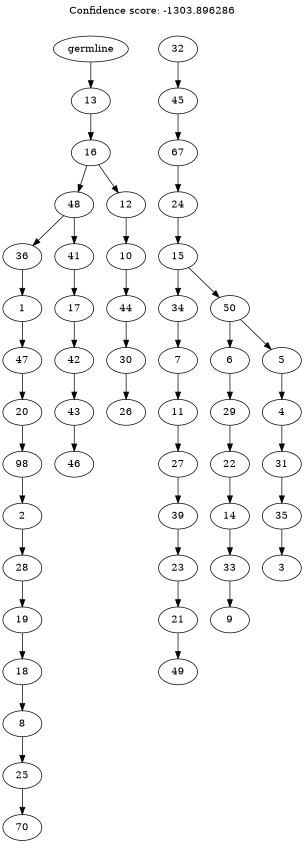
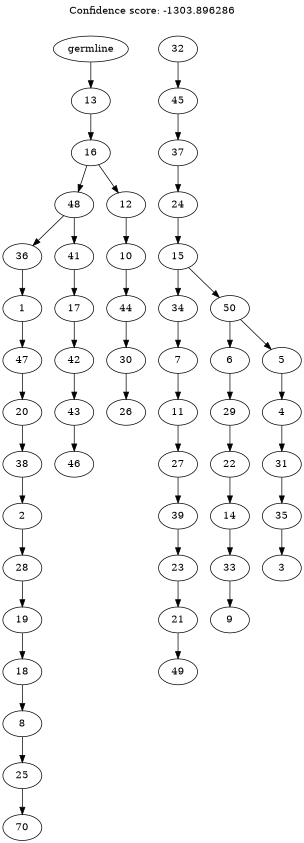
(178, 153) -> (178, 153)
(22, 464) -> (22, 464)
